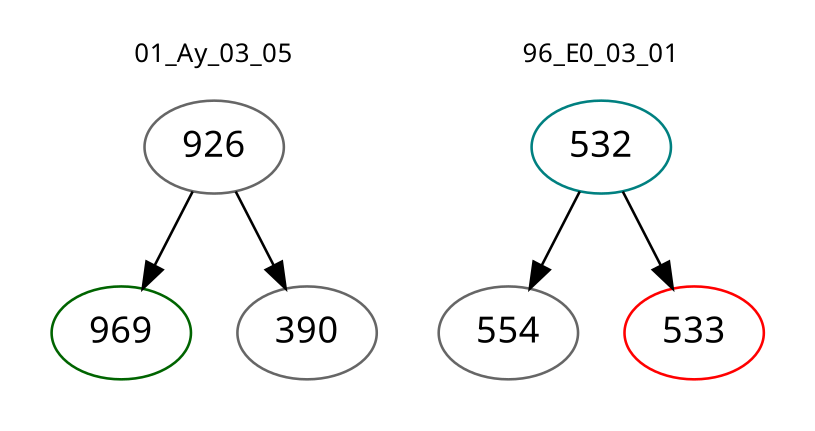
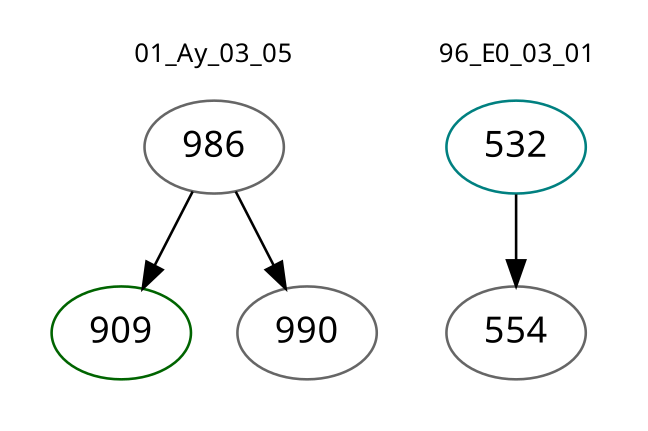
(214, 147) -> (214, 147)
(121, 333) -> (121, 333)
(307, 333) -> (307, 333)
(694, 333) -> none
